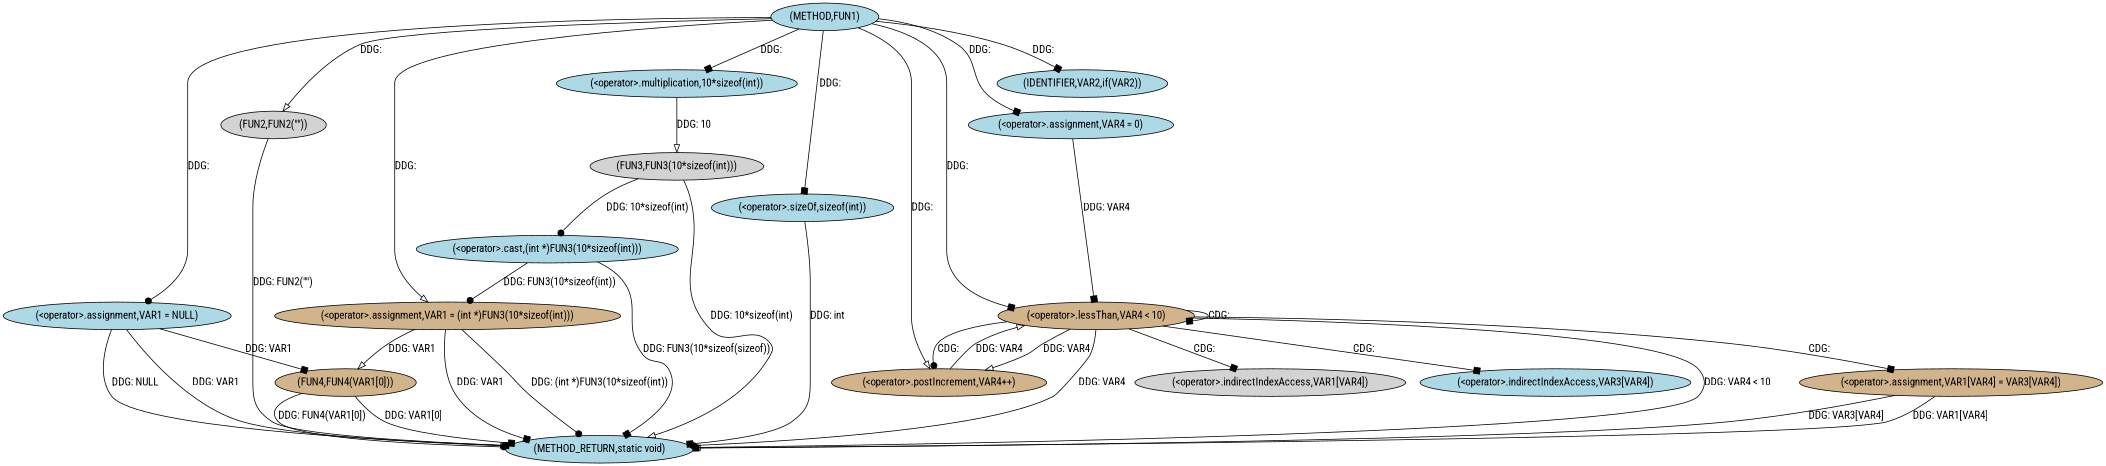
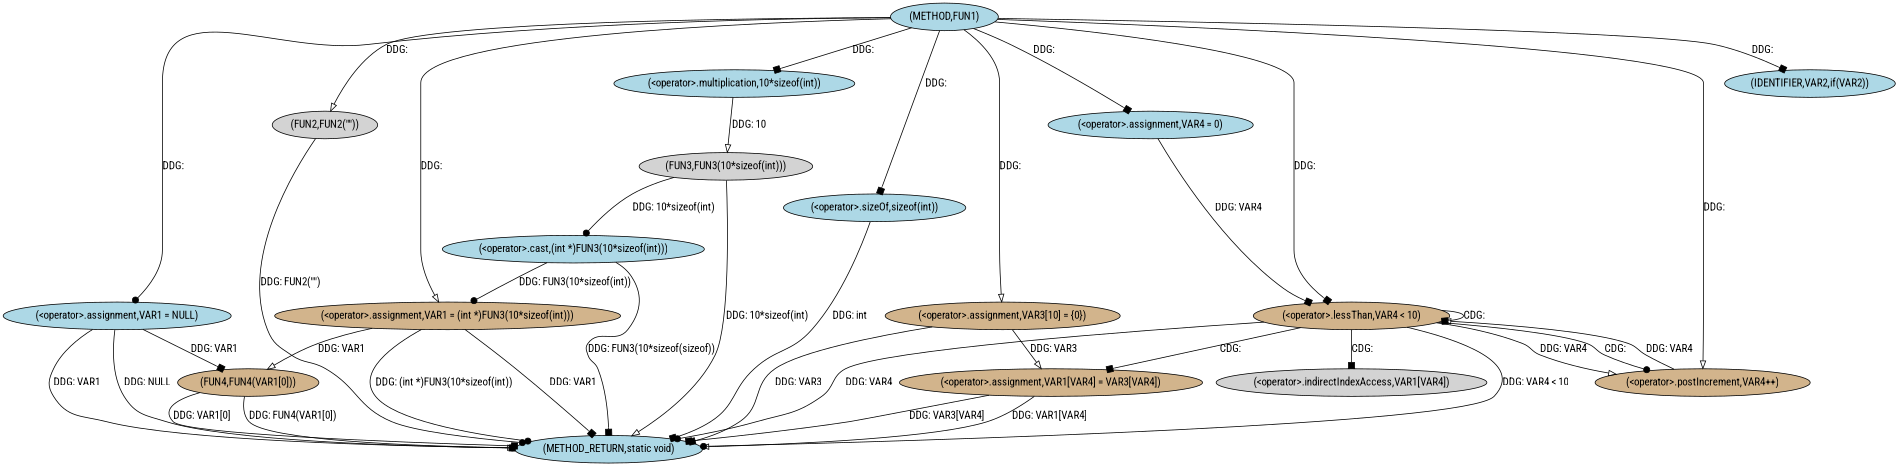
none -> (1003, 316)
(1555, 383) -> none
